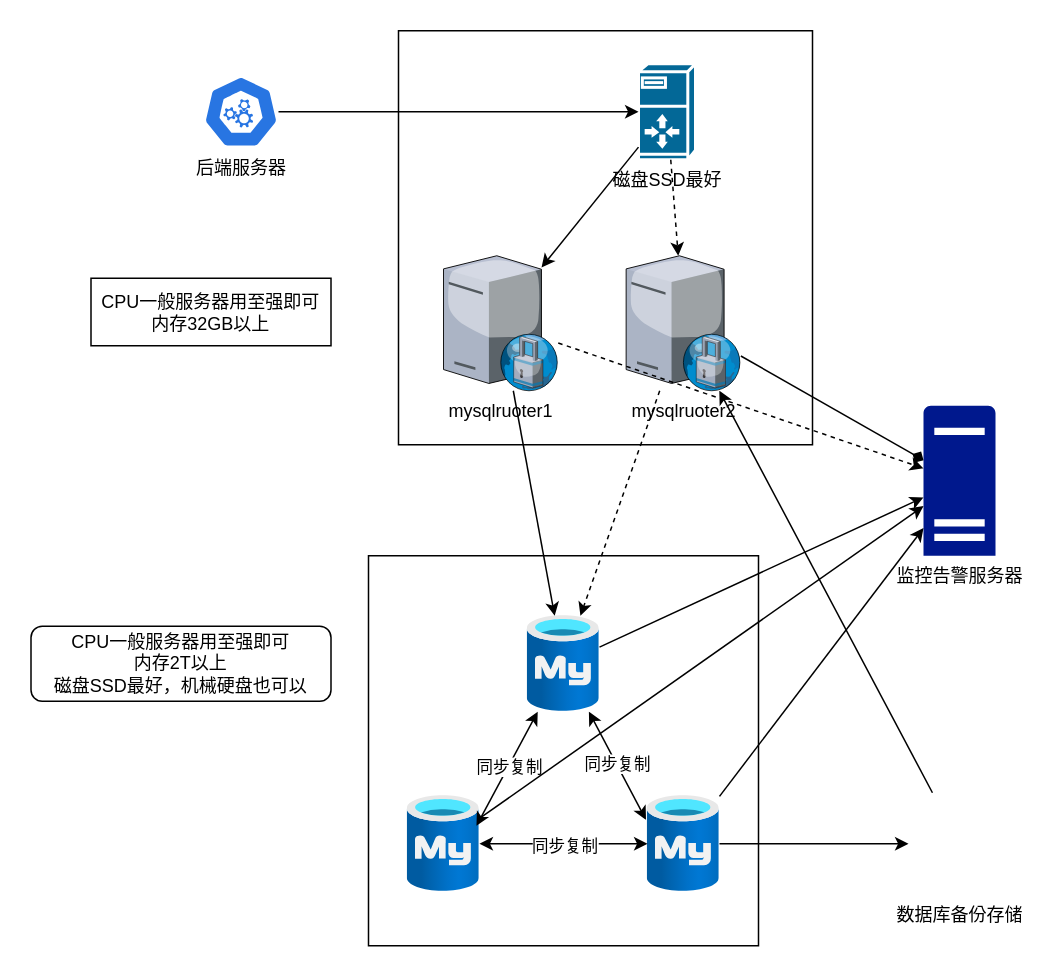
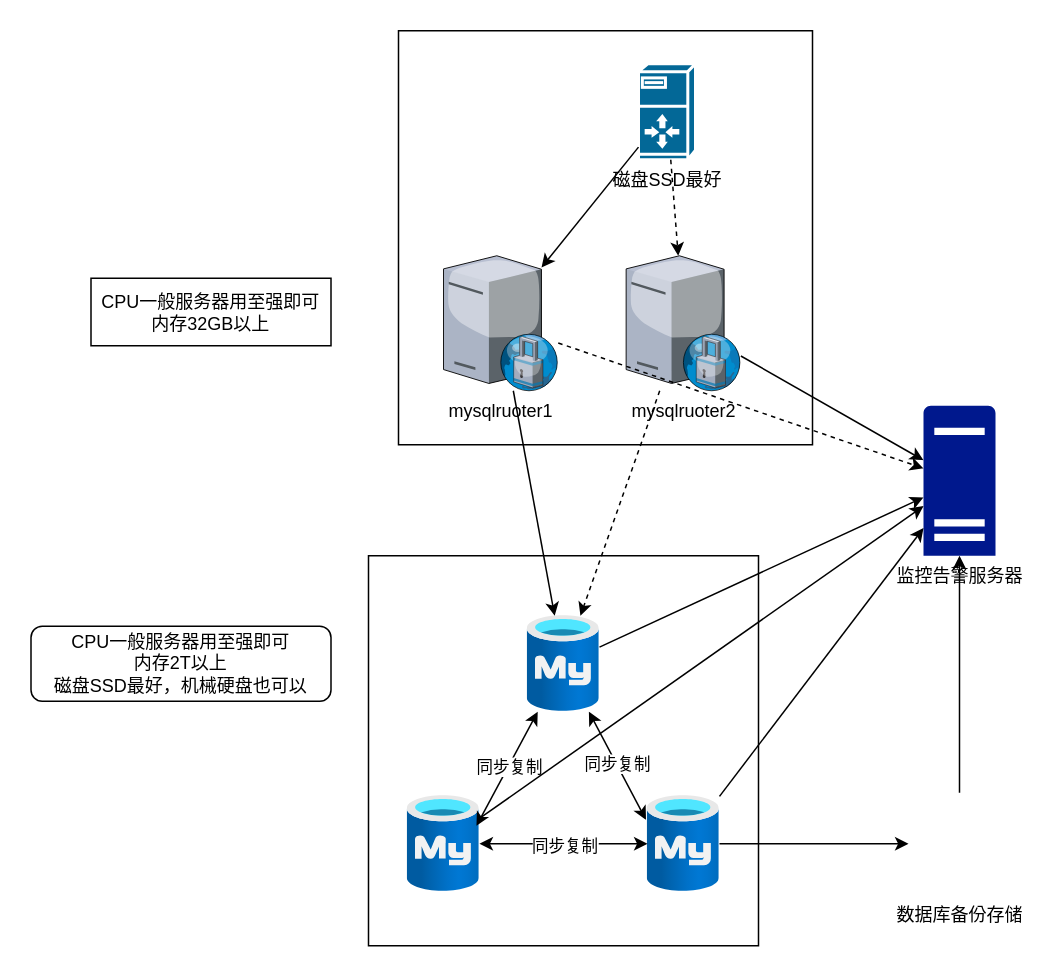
(241, 112) -> none
(453, 112) -> none
(912, 454) -> (913, 454)
(829, 597) -> (959, 680)
